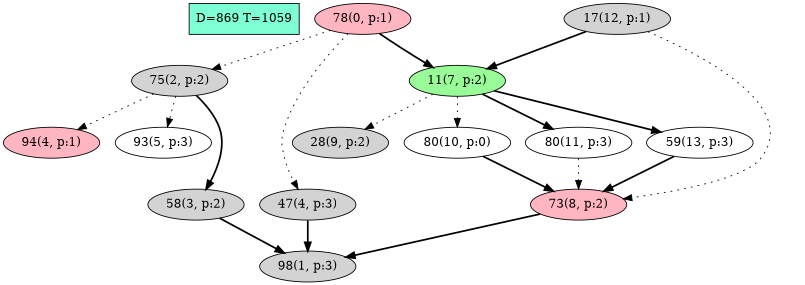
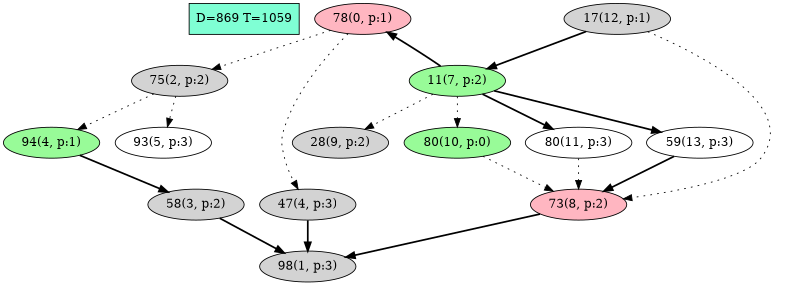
(402, 48) -> (418, 51)
(221, 136) -> (120, 172)
(52, 143) -> (52, 143)
(457, 143) -> (457, 143)
(514, 172) -> (514, 172)
